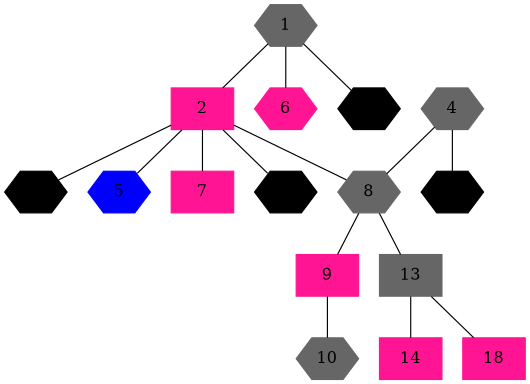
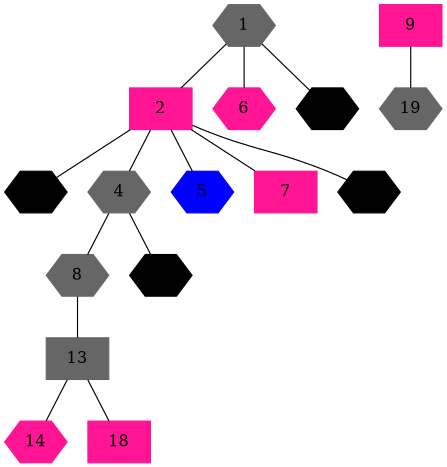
(290, 153) -> (140, 151)
(348, 234) -> none
(327, 359) -> (411, 109)
(411, 359) -> (36, 442)
